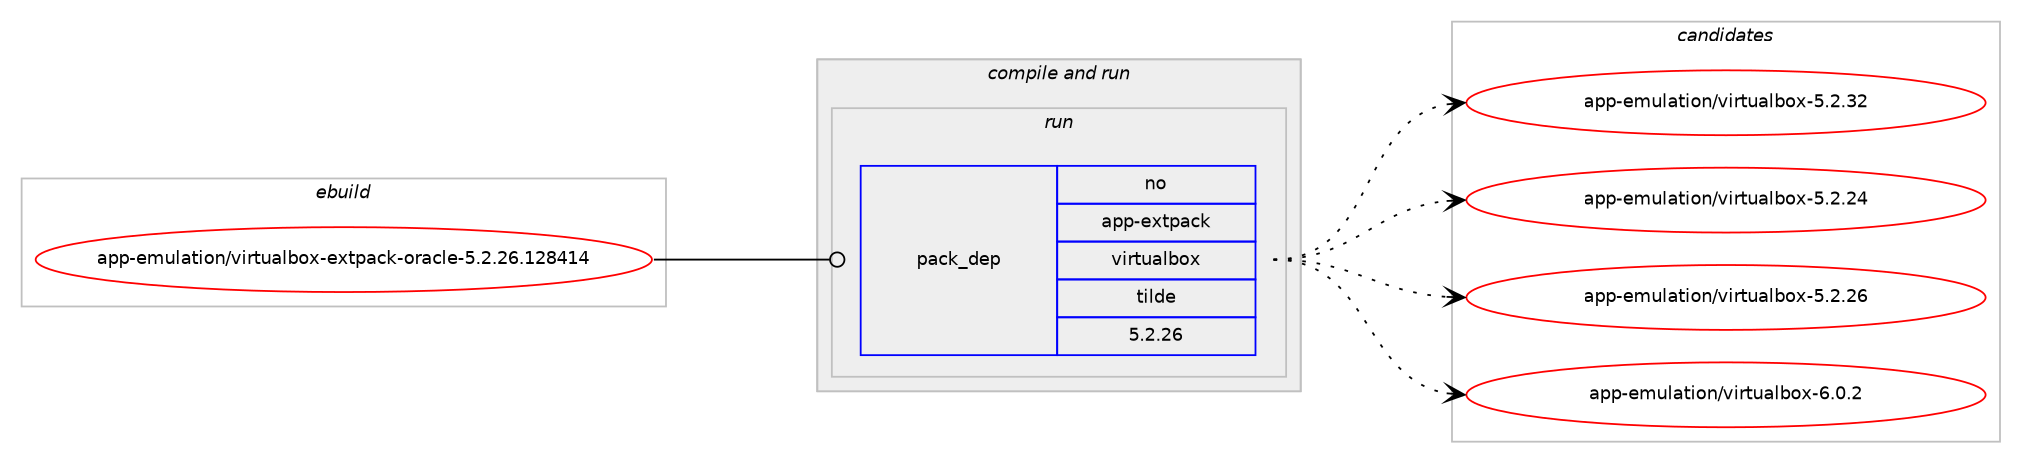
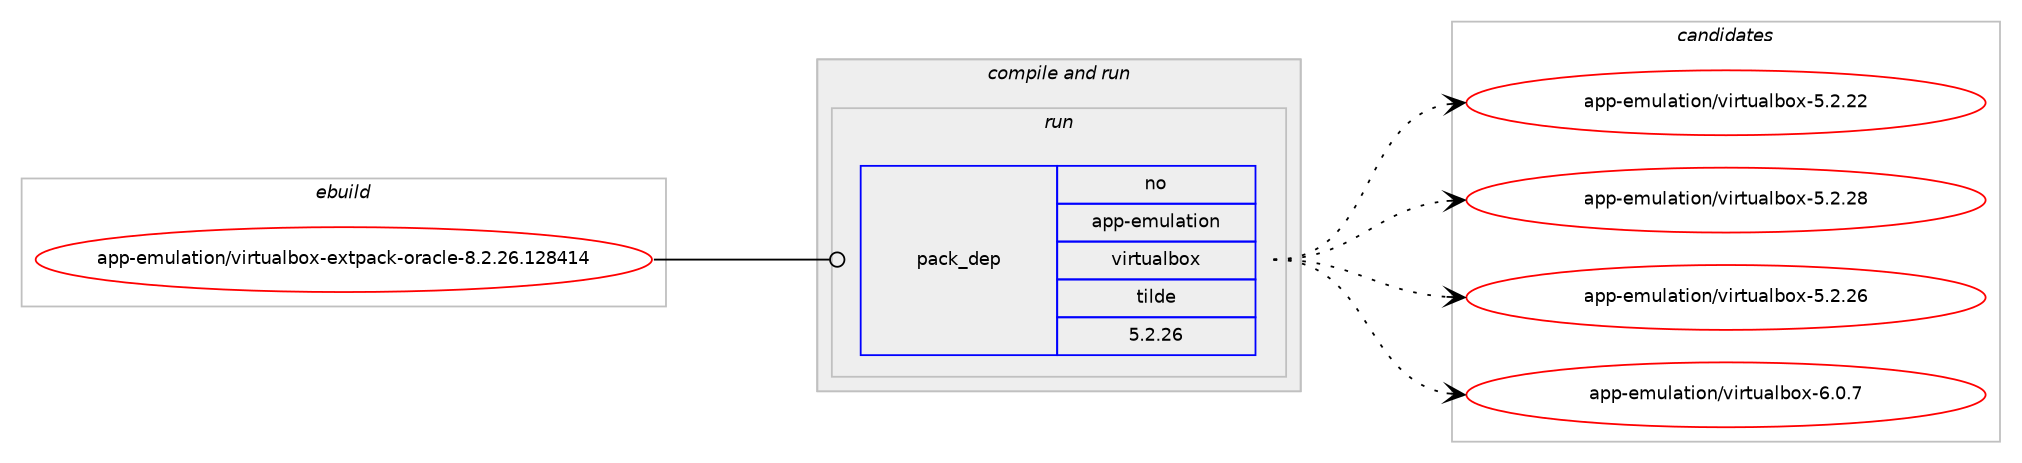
(1726, 103) -> (1726, 103)
(1726, 200) -> (1726, 200)
(1156, 222) -> (1156, 222)
(344, 260) -> (344, 260)
(1726, 395) -> (1726, 395)
